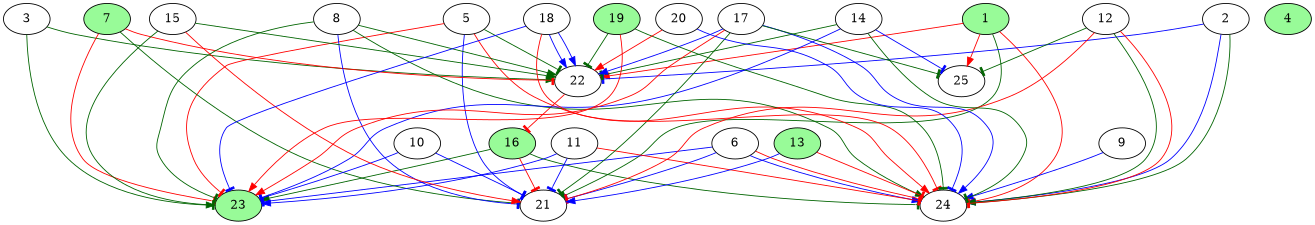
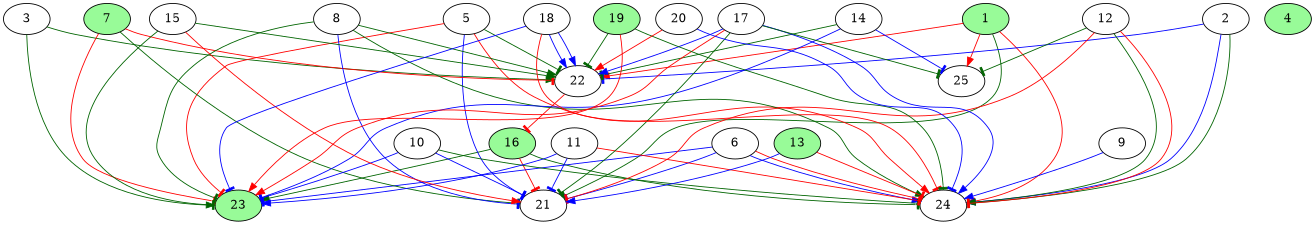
(990, 109) -> (569, 172)
